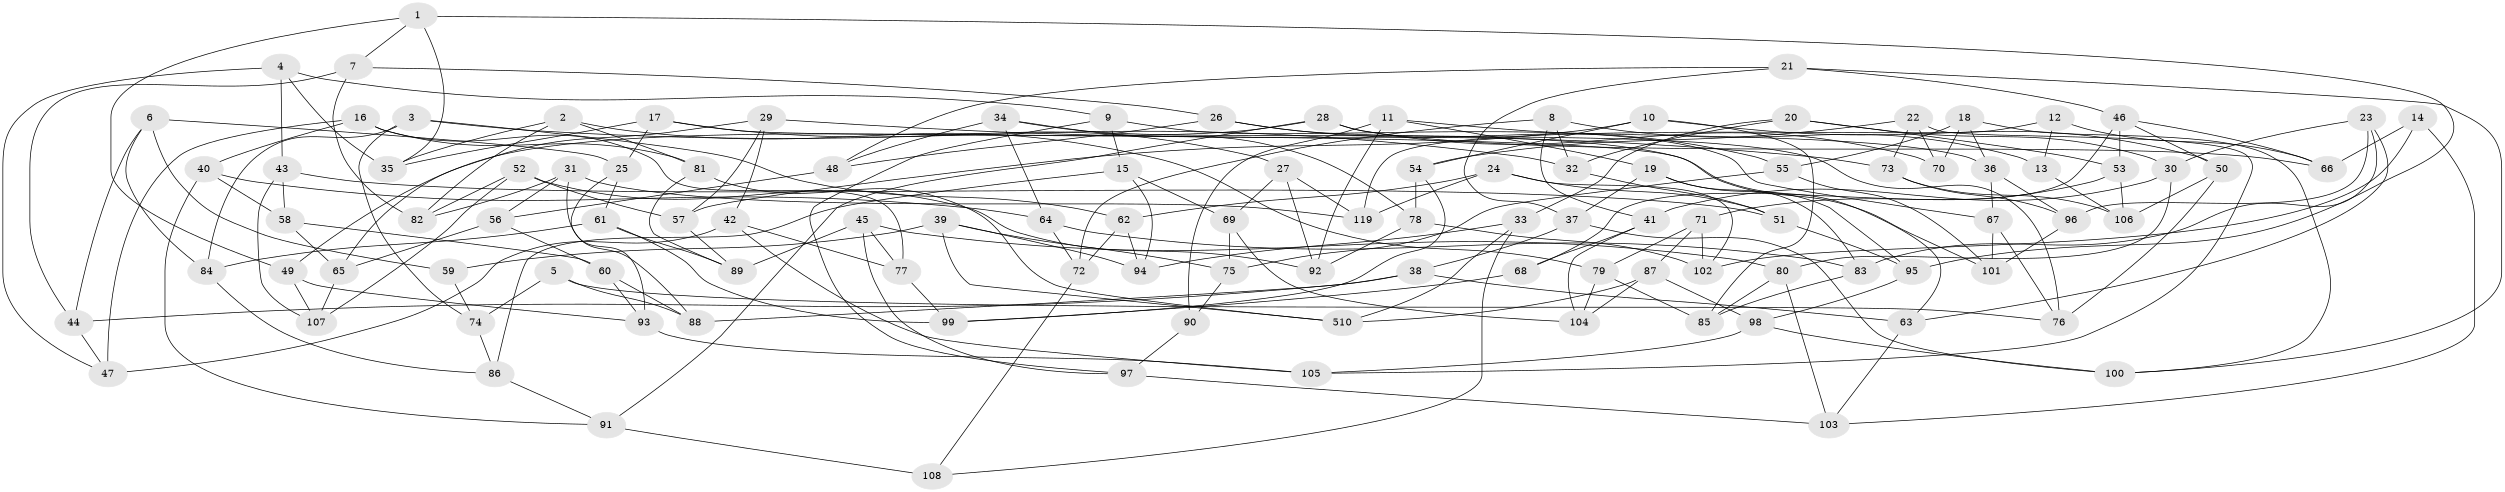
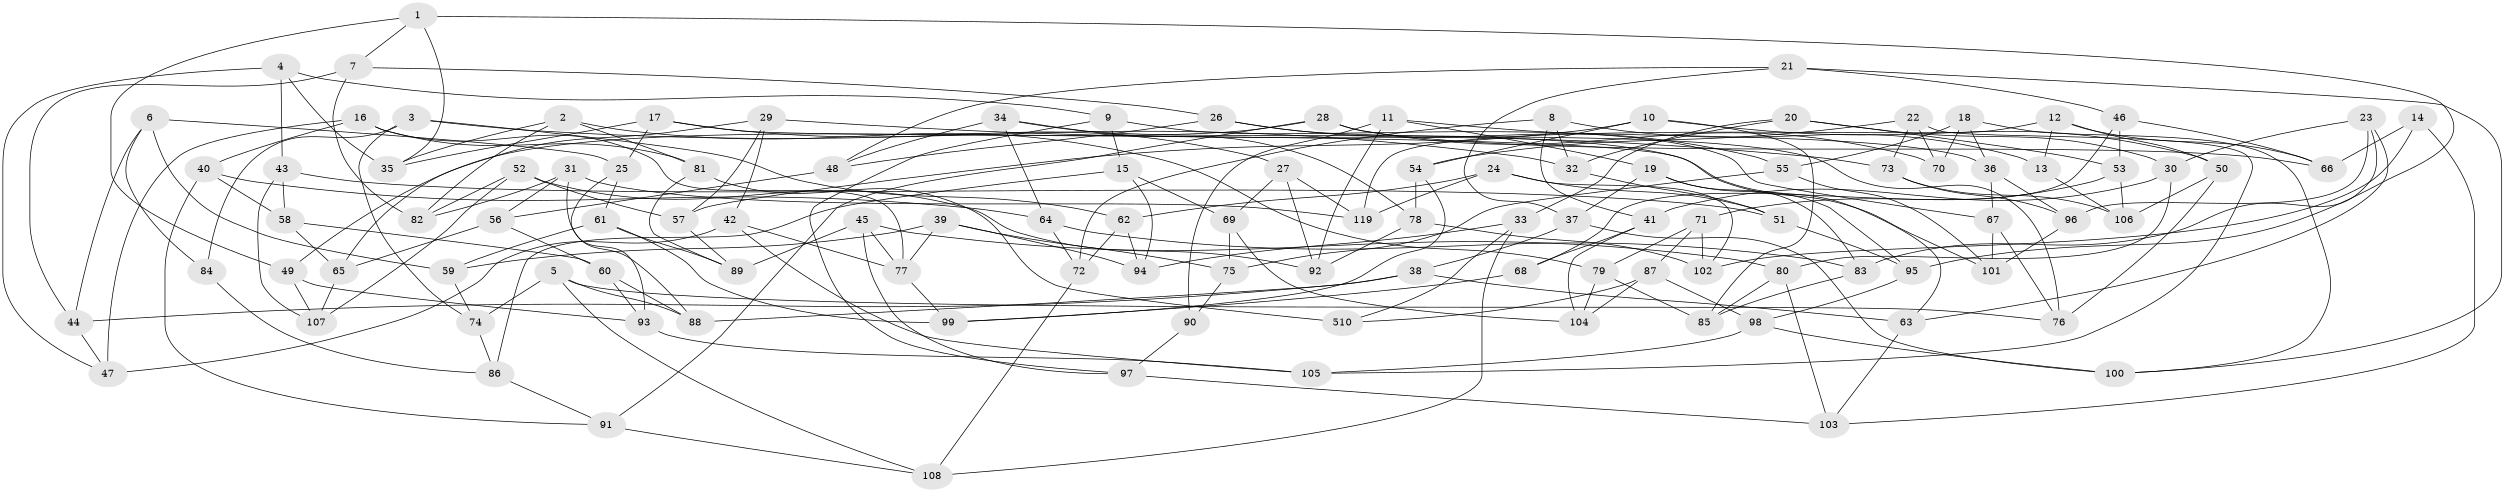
(2176, 146) -> (2140, 141)
(403, 244) -> (523, 244)
(1076, 296) -> (921, 246)
none -> (727, 396)
